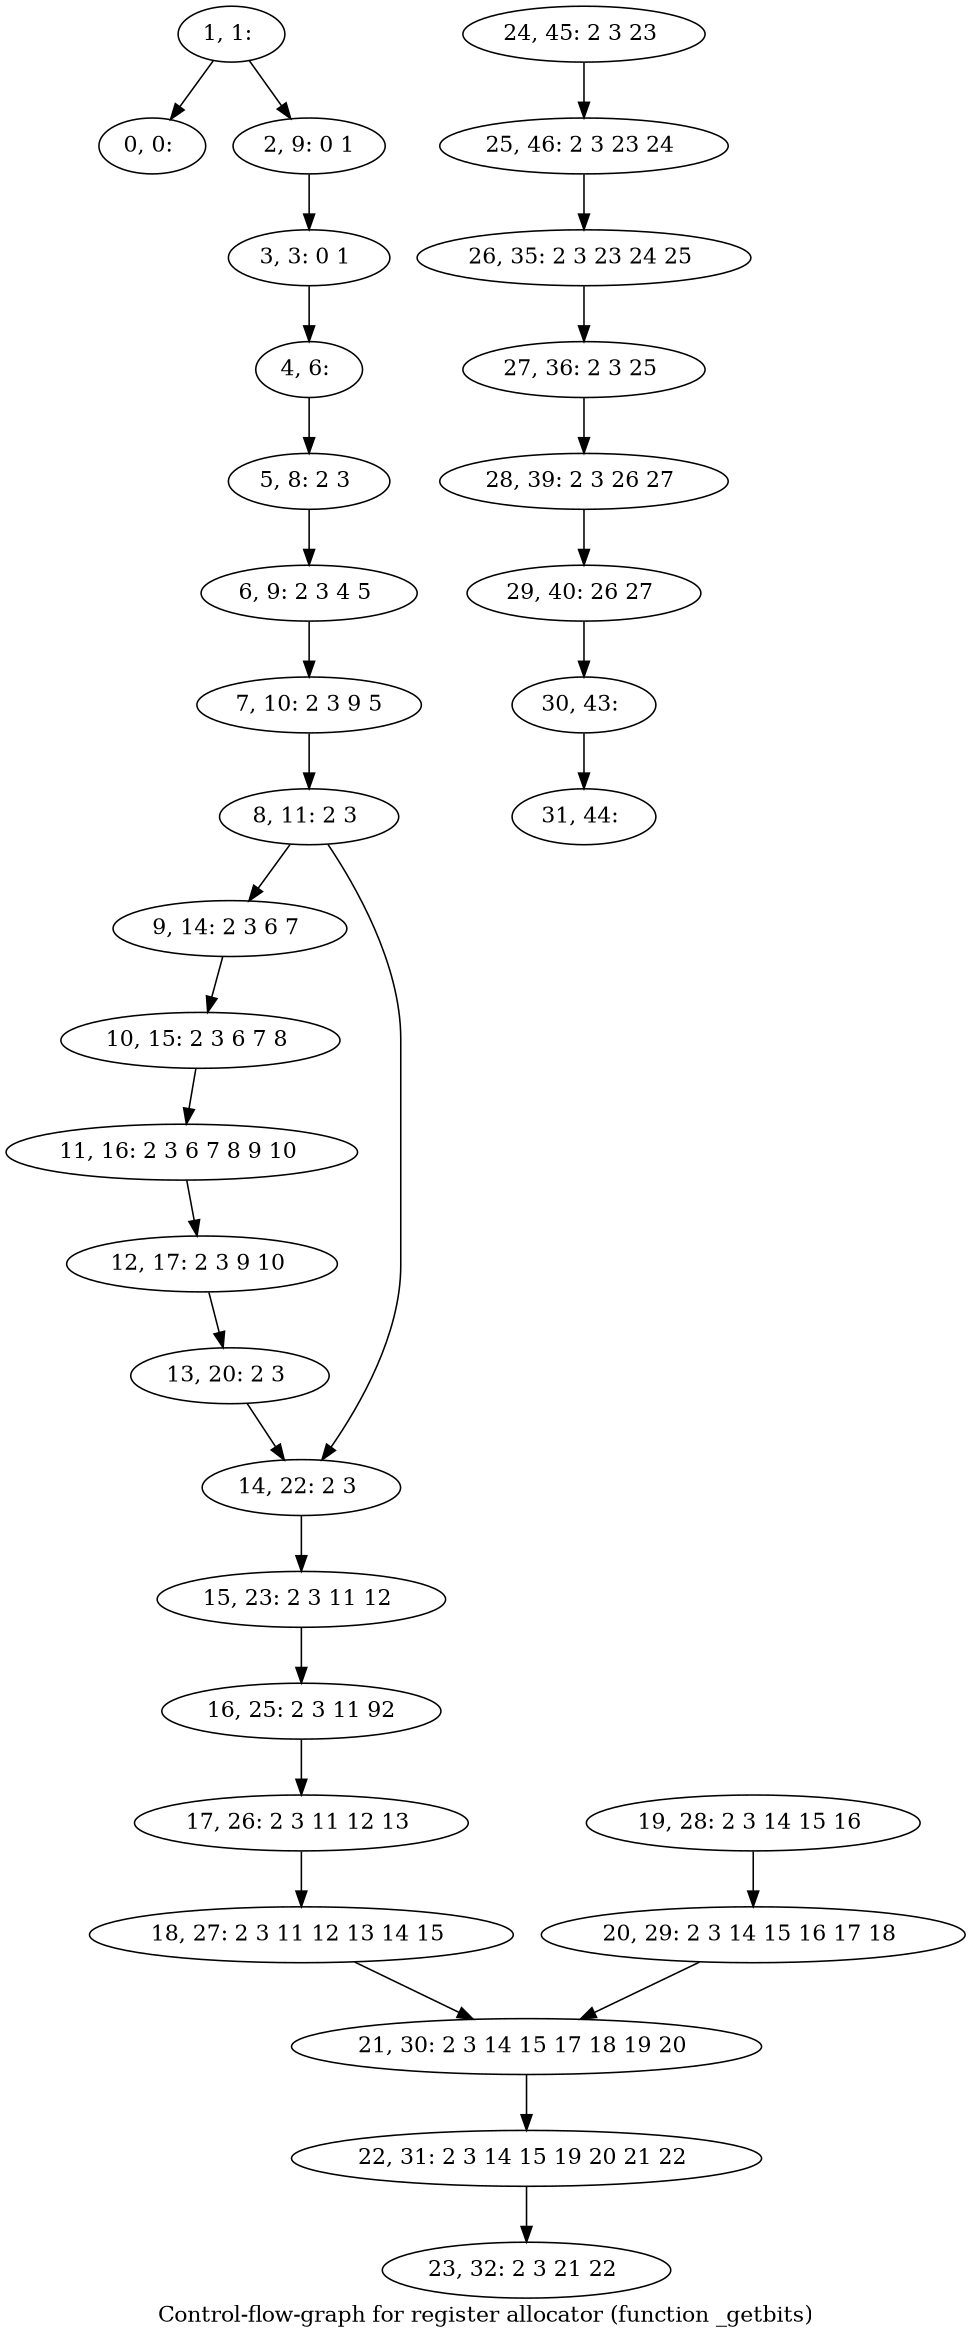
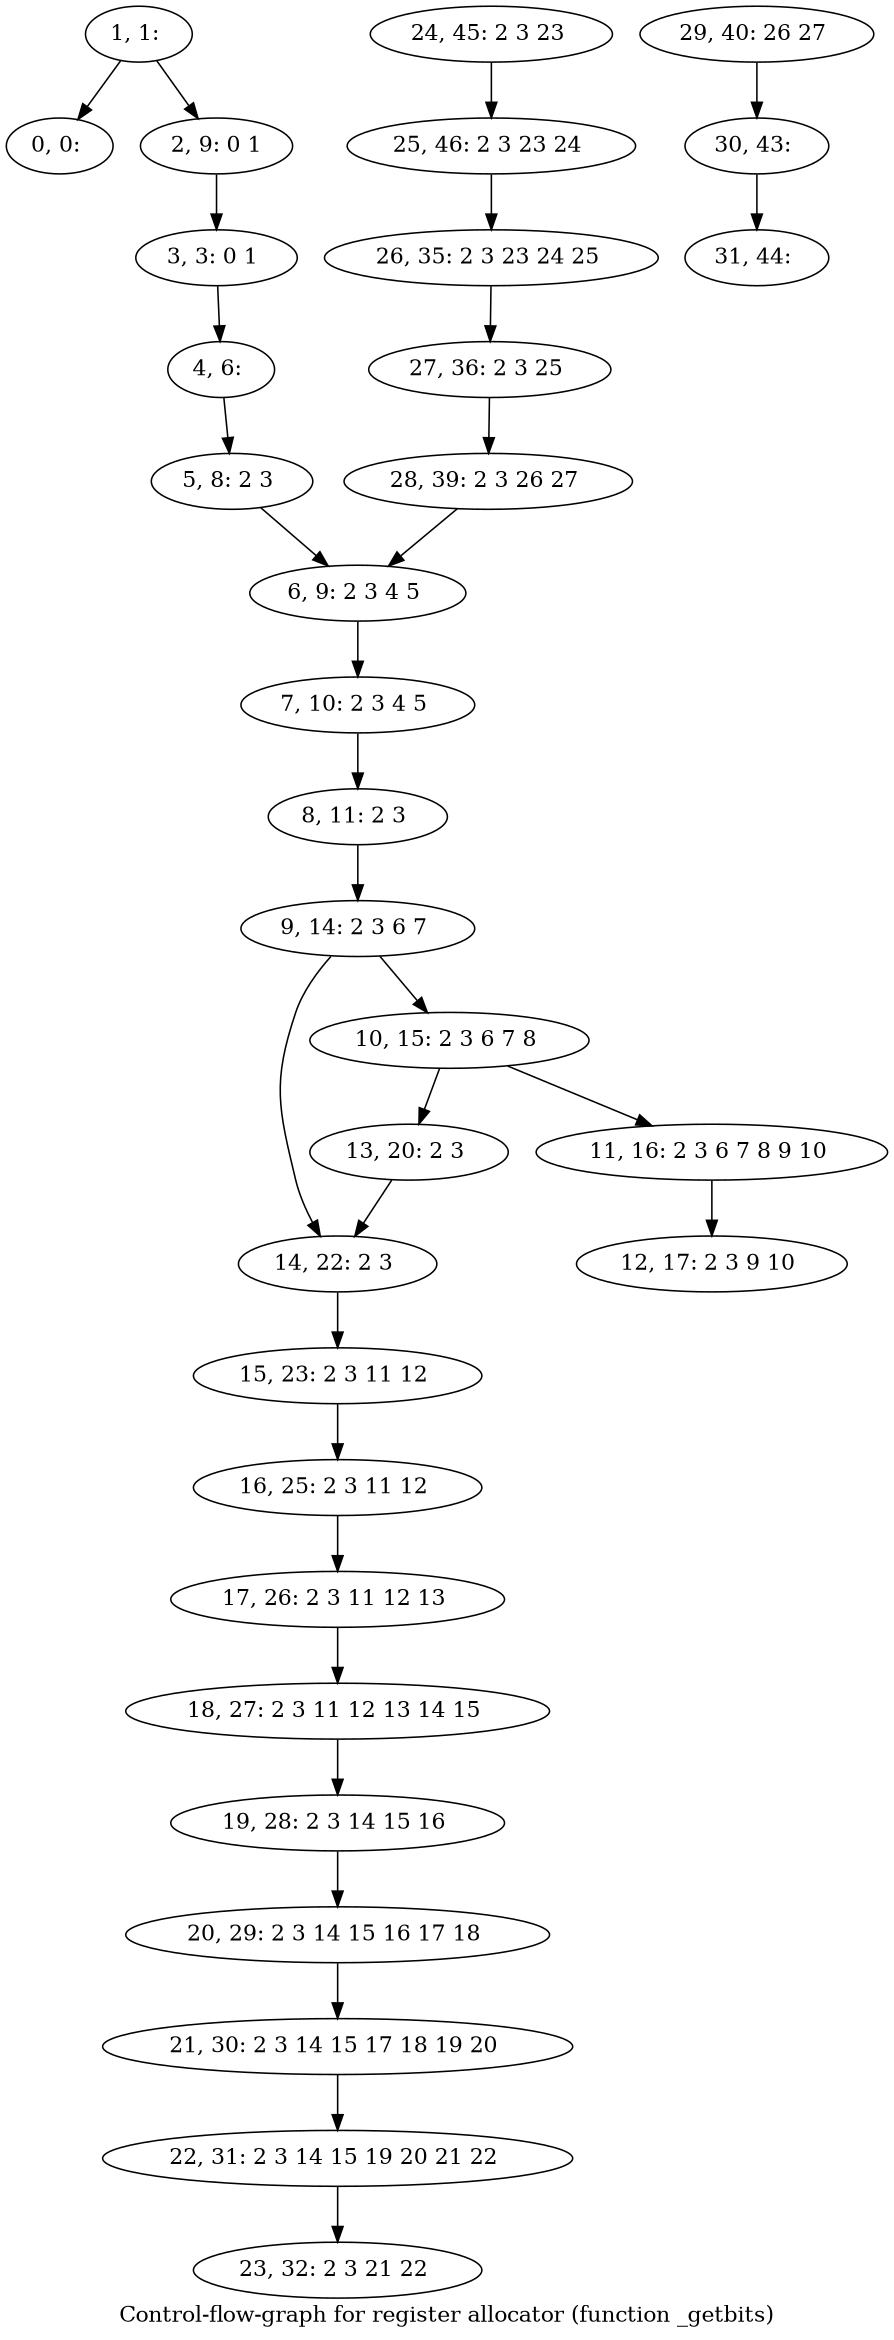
(584, 530) -> (429, 532)
(309, 705) -> (358, 705)
(401, 1146) -> (281, 1086)
(214, 1312) -> (432, 1089)
(301, 1711) -> (338, 1488)
(407, 1987) -> (338, 1759)
